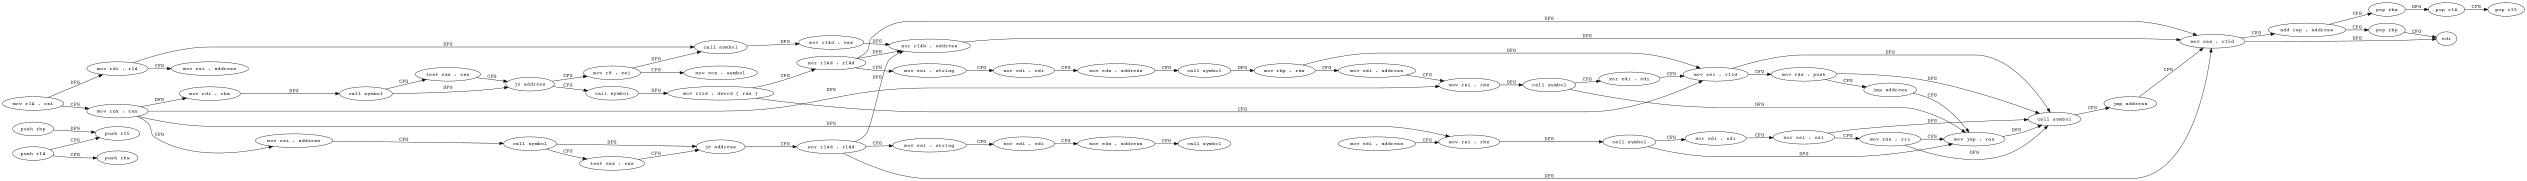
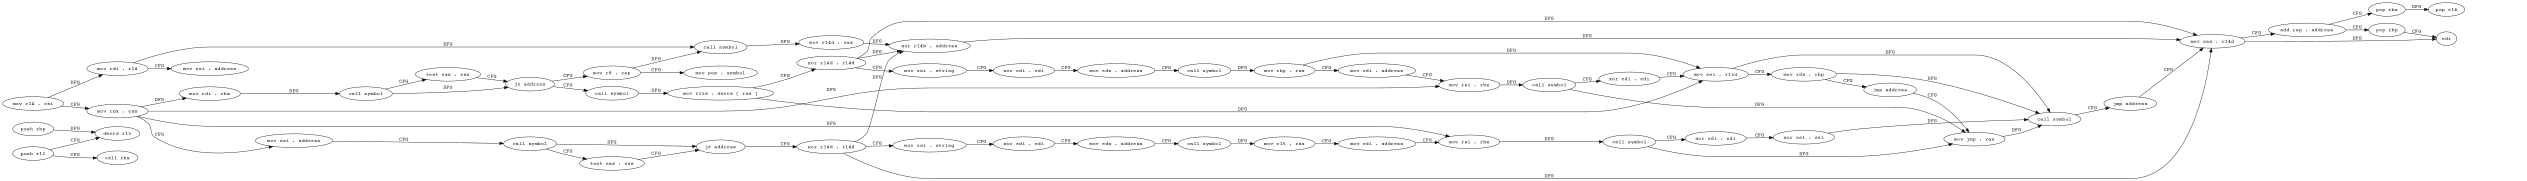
(2506, 9) -> none
(2212, 41) -> (2212, 41)
(612, 73) -> (612, 73)
(721, 73) -> (721, 73)
(1804, 74) -> (1804, 74)
(1242, 109) -> (1242, 109)
(117, 133) -> (117, 133)
(1890, 139) -> none
none -> (1285, 144)
(33, 154) -> (33, 154)
(117, 158) -> (117, 158)
